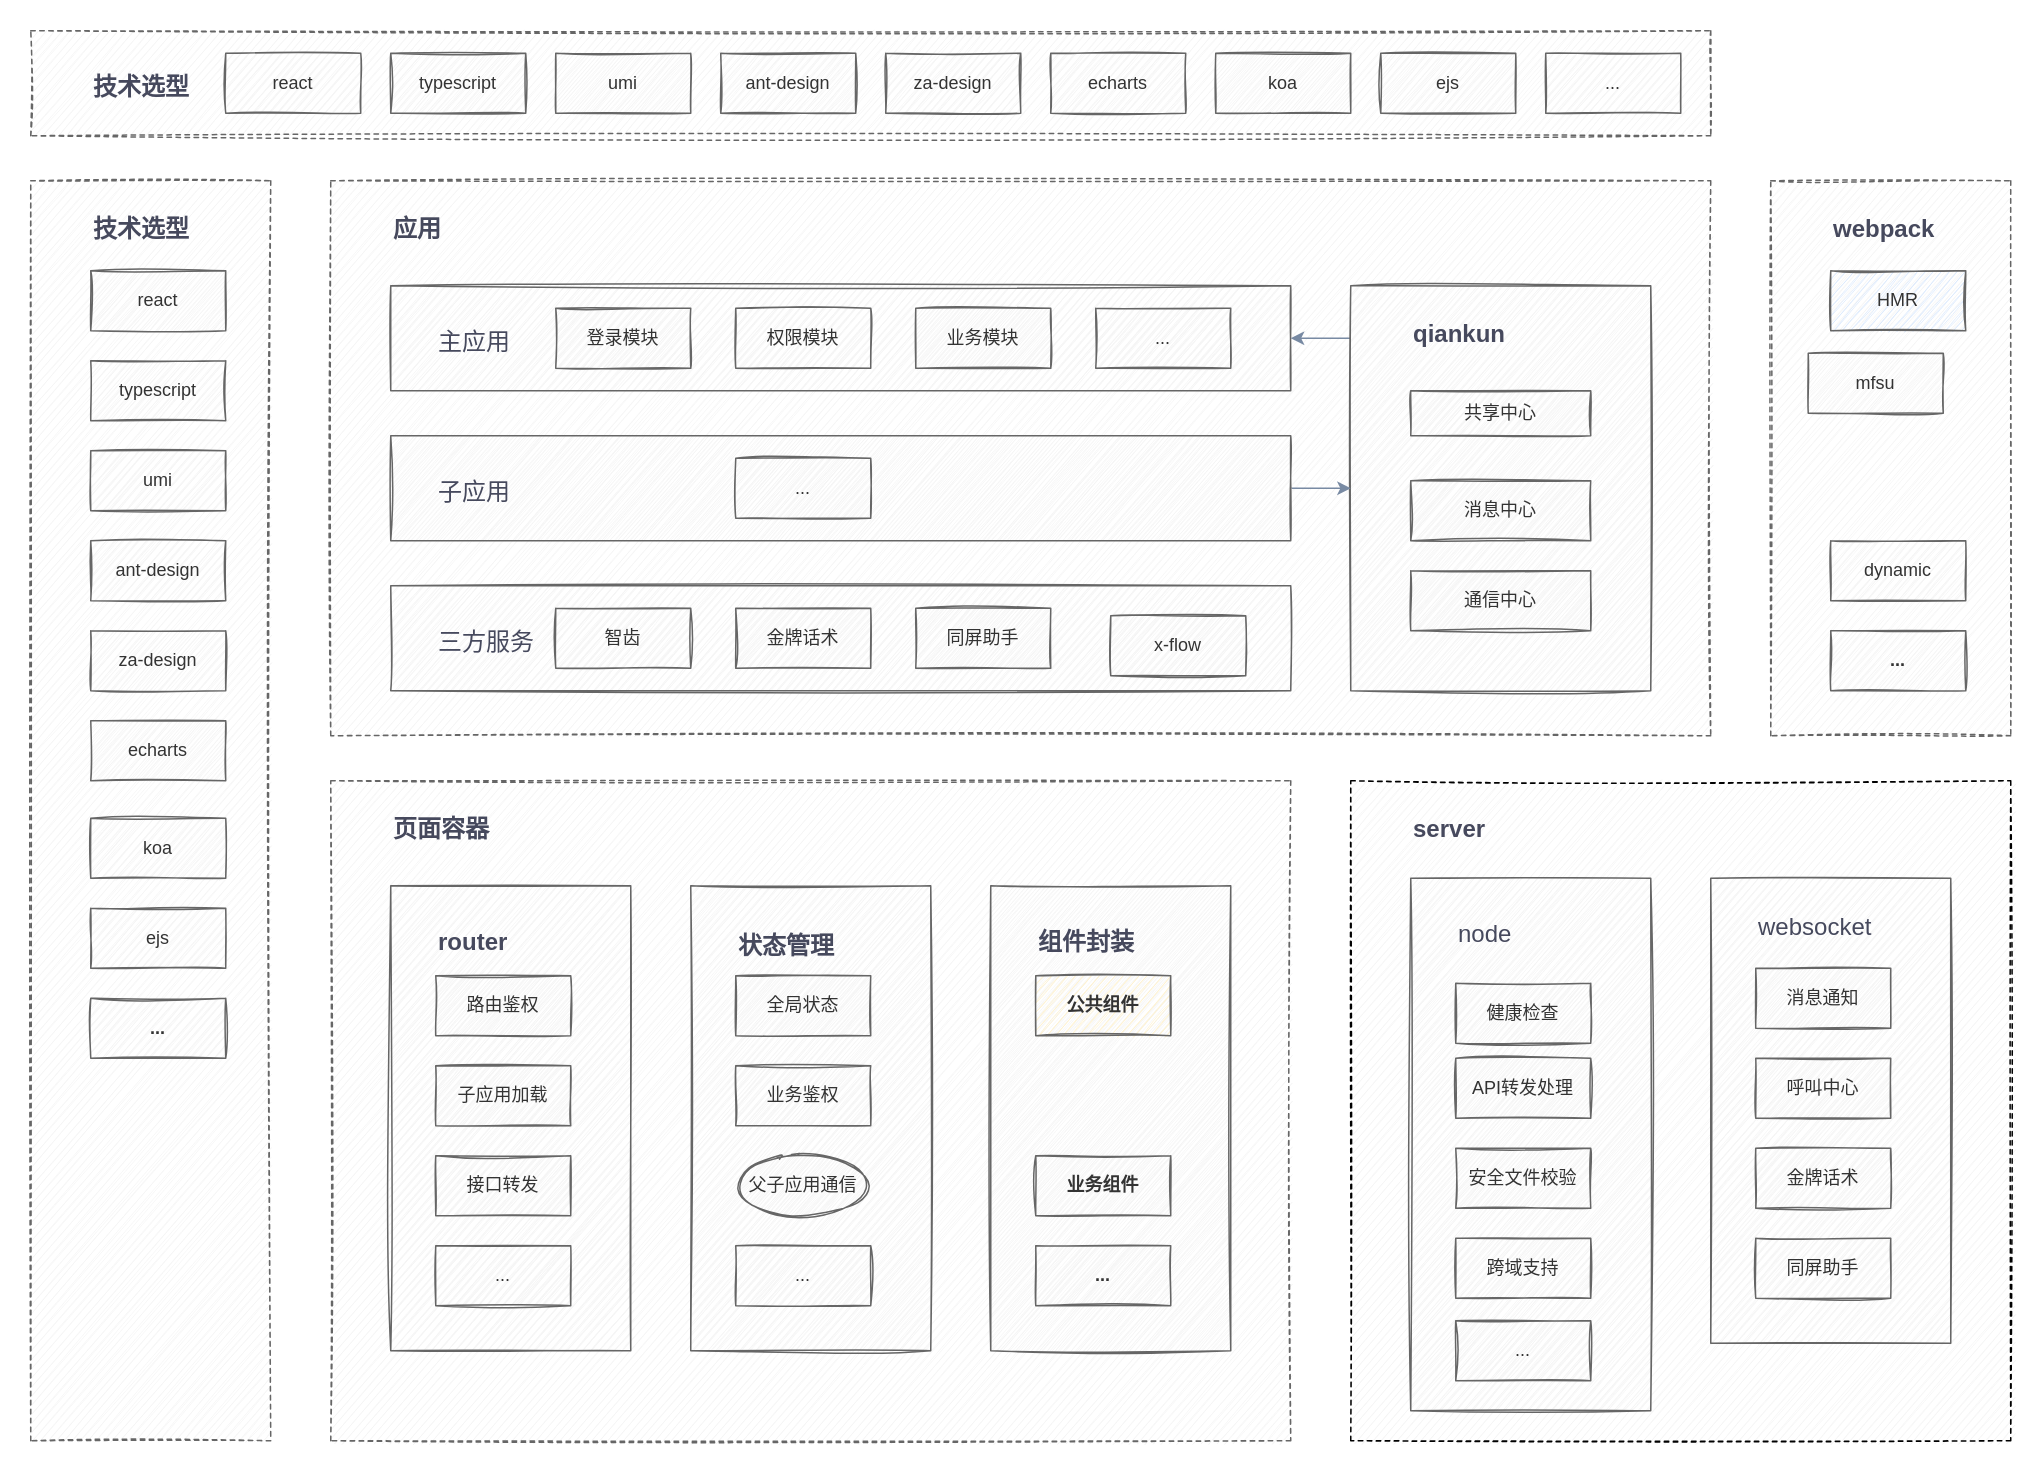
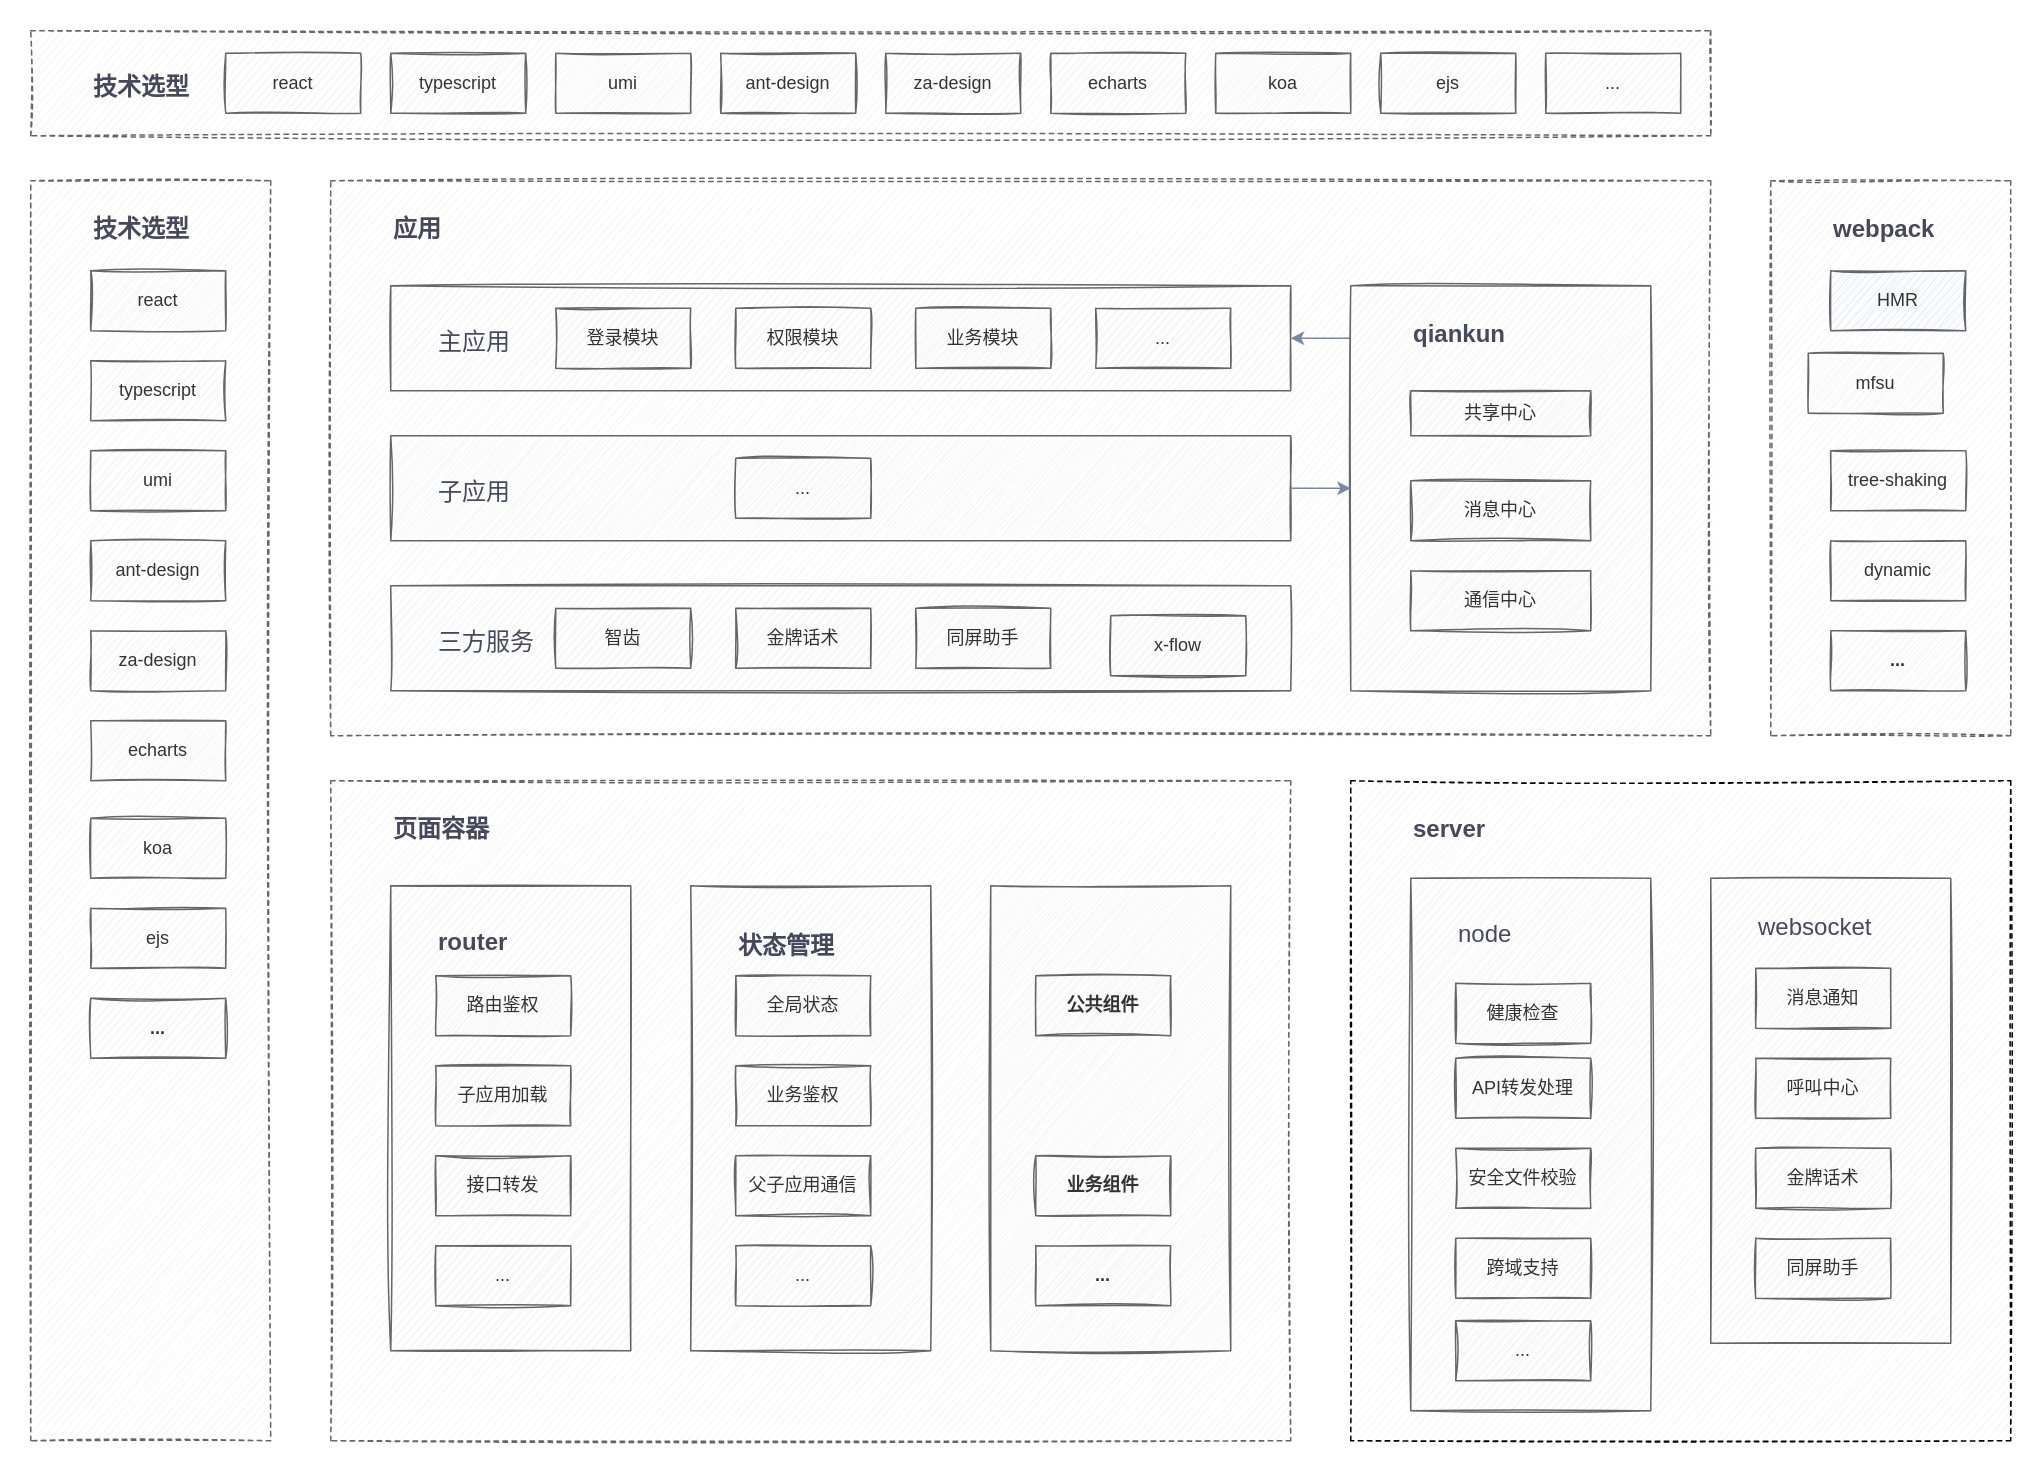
none -> (1898, 481)
(1088, 938) -> none
(1103, 1006) -> (1103, 1006)
(803, 1186) -> (803, 1186)
